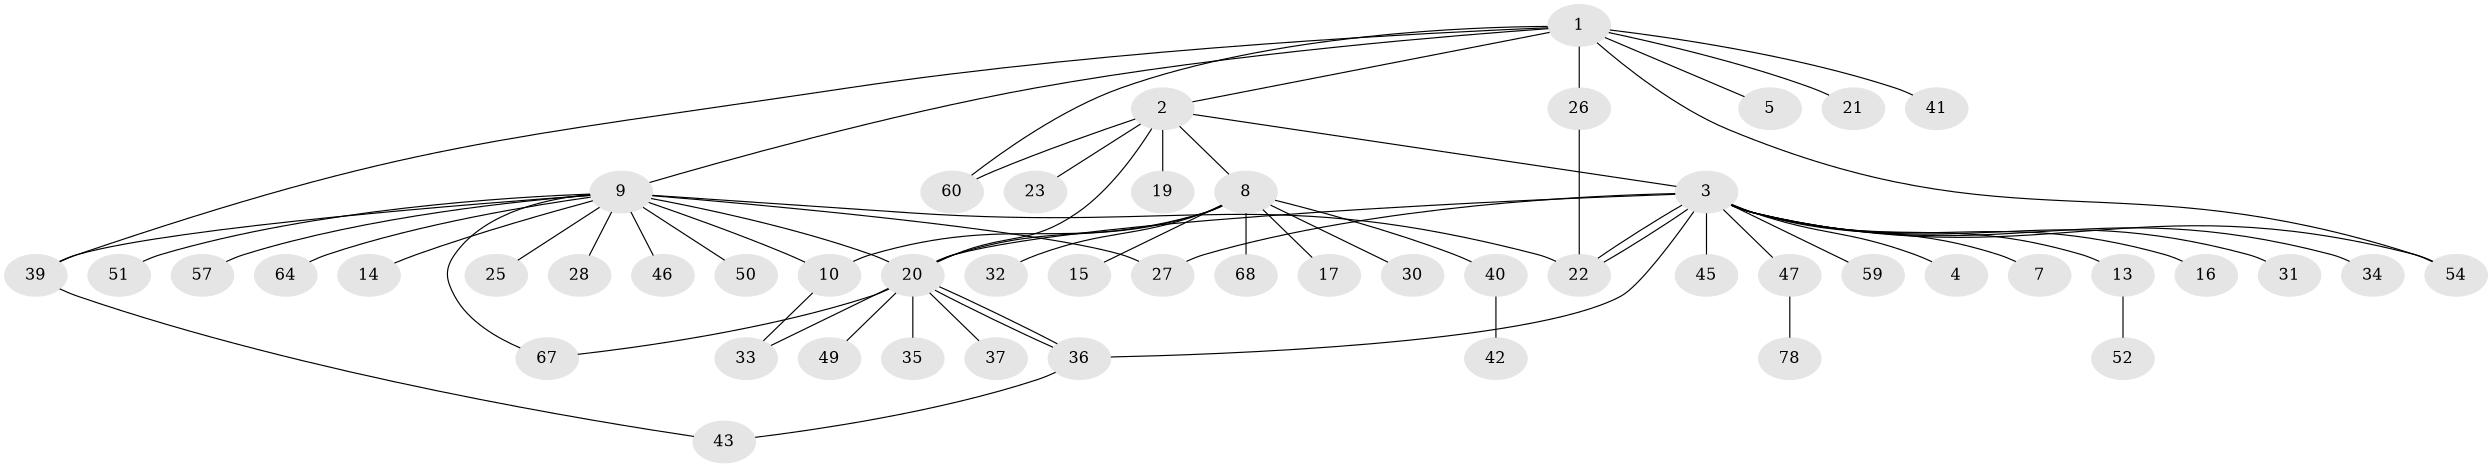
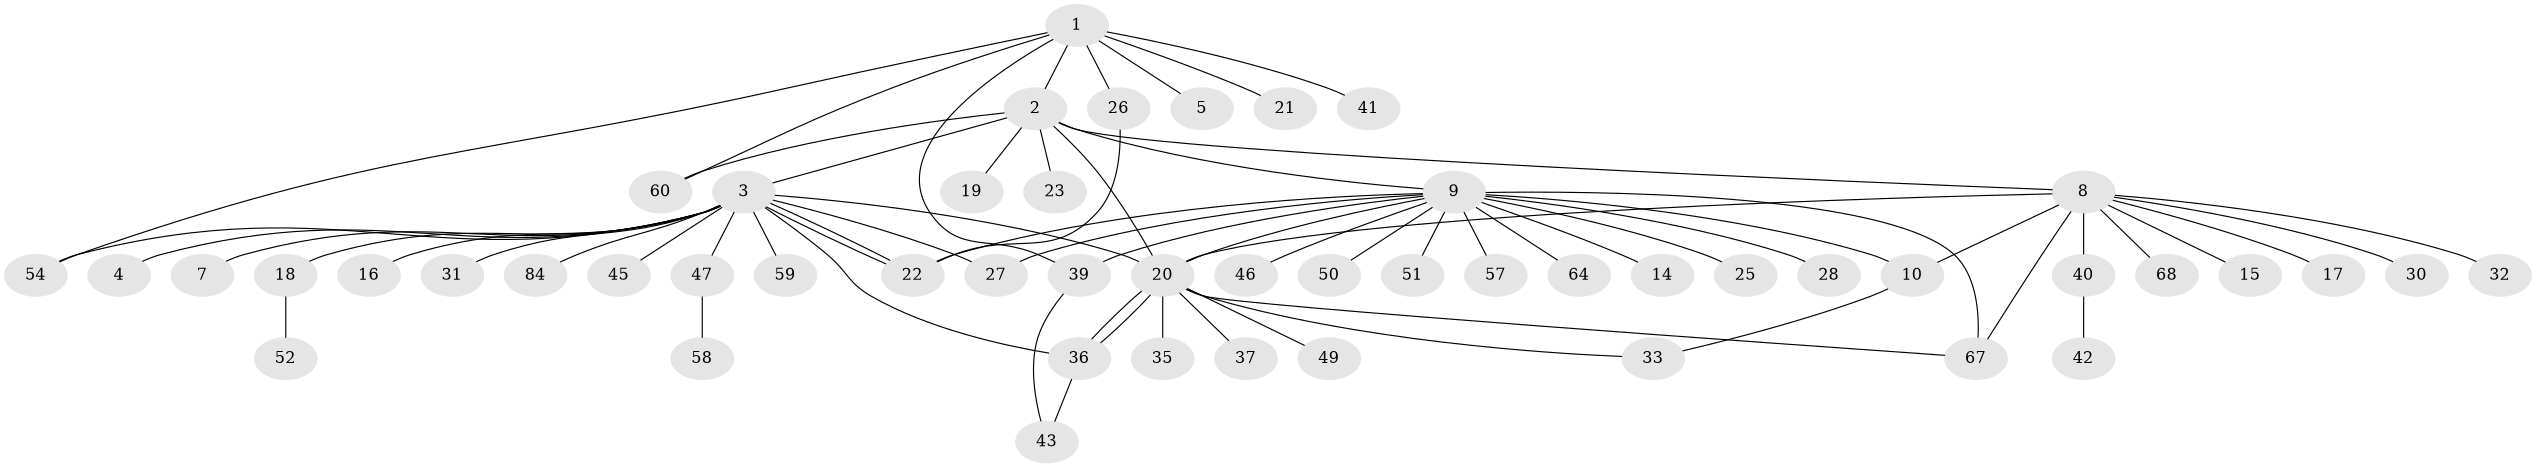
(1094, 78) -> (1239, 166)
none -> (2029, 275)
(2123, 275) -> (286, 275)
(2373, 275) -> (536, 275)
(1790, 359) -> (702, 359)
